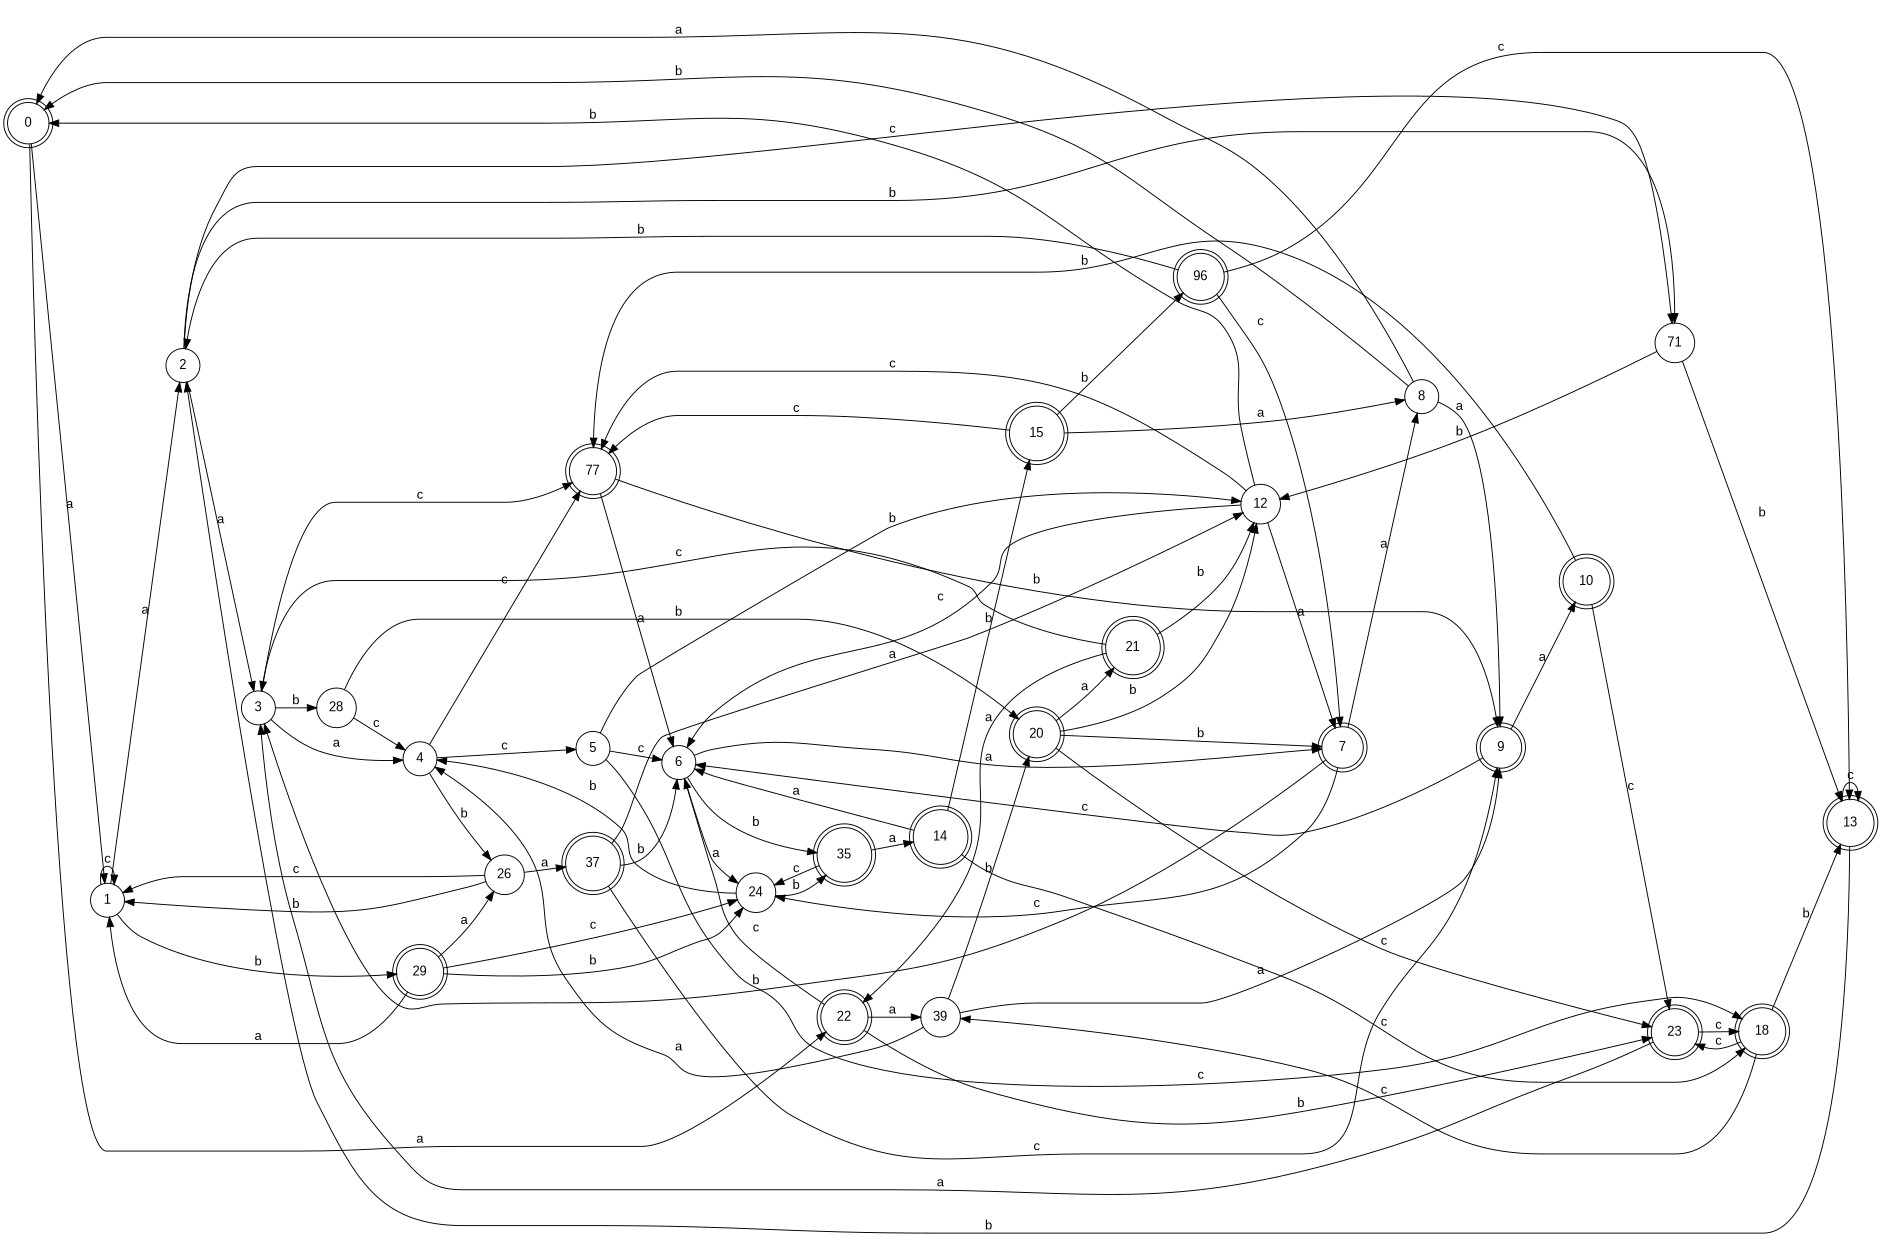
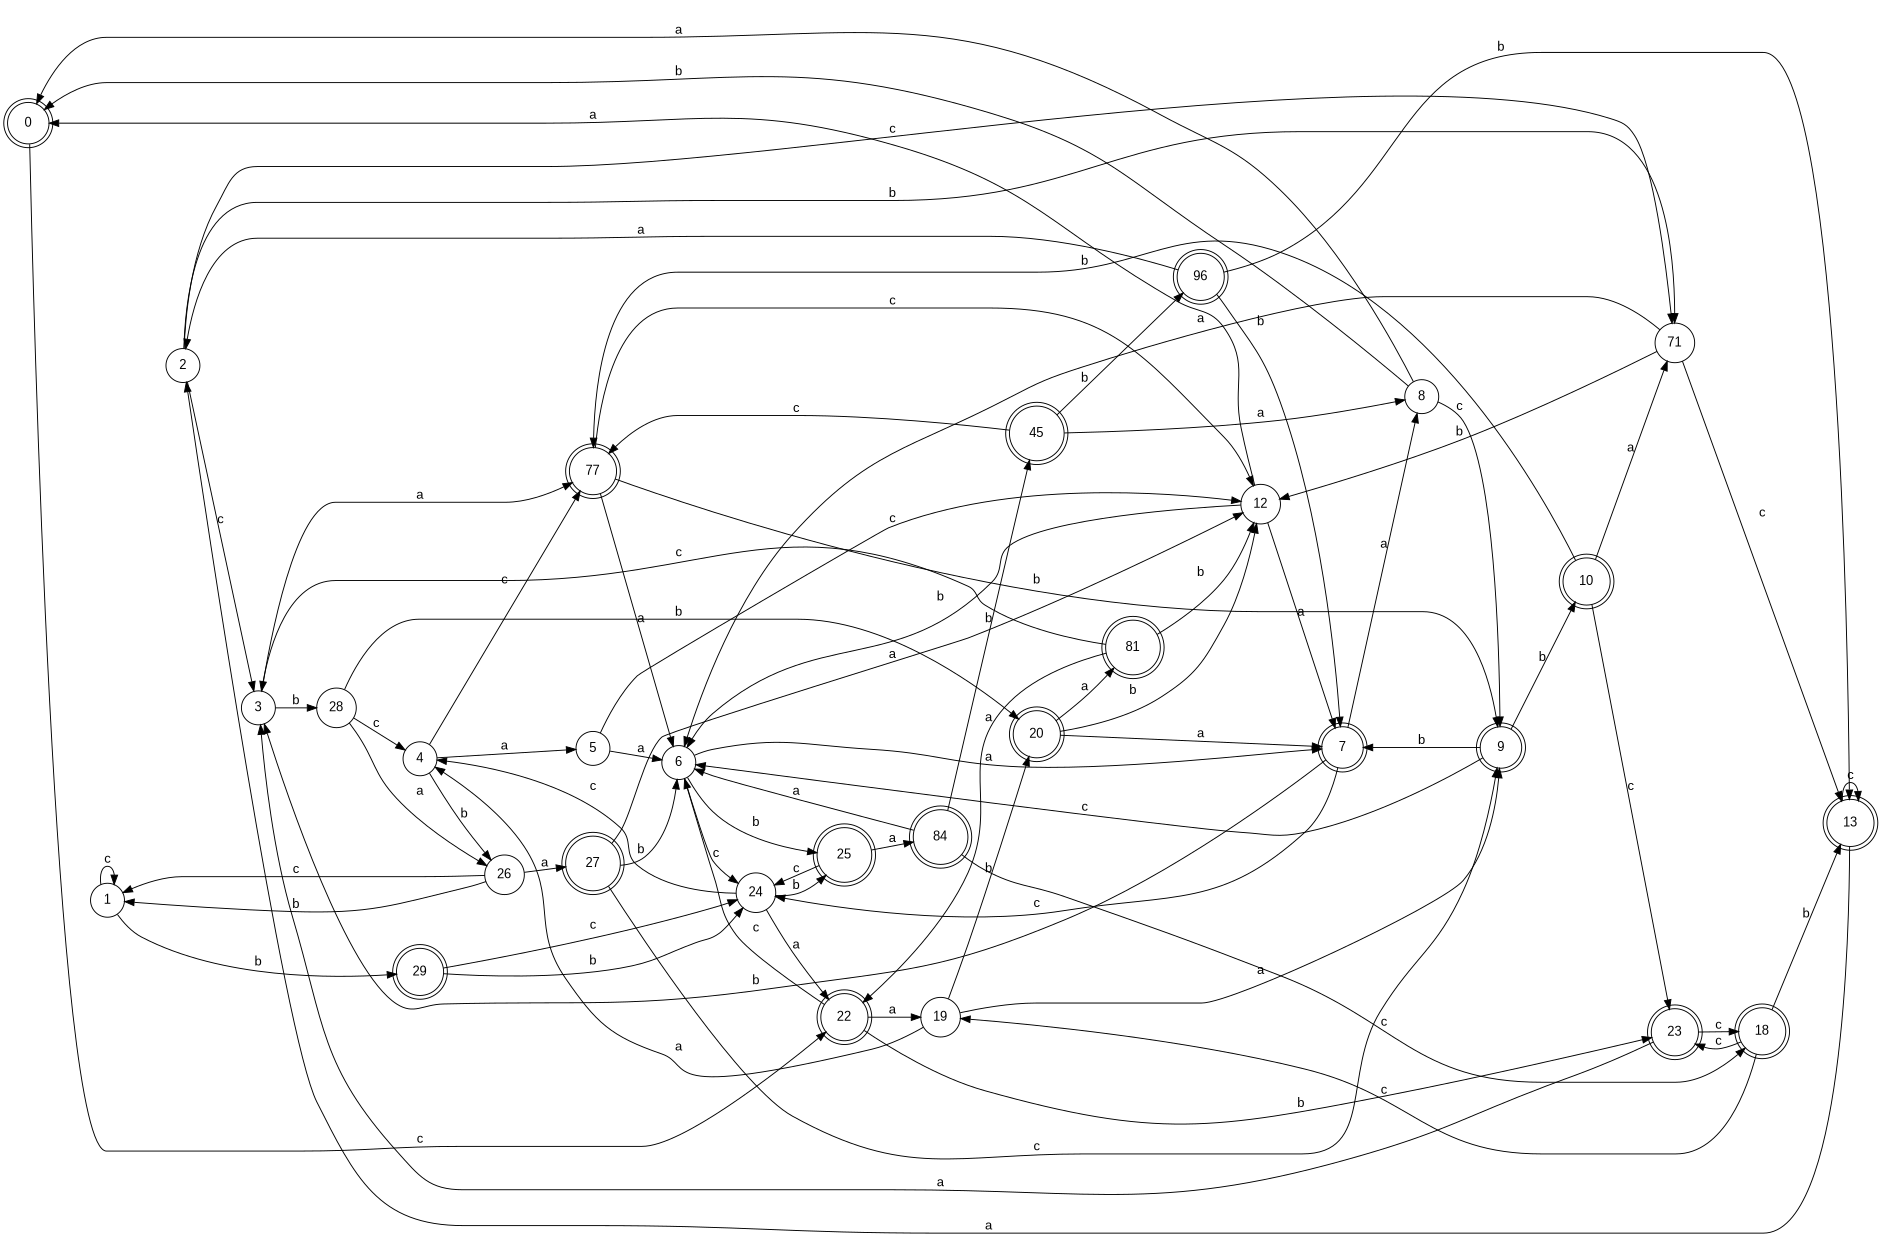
(1501, 47) -> (1501, 47)
(593, 115) -> (593, 115)
(641, 230) -> (641, 230)
(1261, 322) -> (1261, 322)
none -> (1095, 363)
(924, 372) -> (909, 308)
(1459, 407) -> (1459, 407)
(1037, 433) -> (1037, 433)
none -> (1630, 465)
(420, 495) -> (420, 495)
(68, 509) -> none
(1762, 513) -> (1762, 513)
(892, 519) -> (892, 519)
(221, 520) -> (221, 520)
(941, 597) -> (941, 597)
(145, 638) -> none
(1133, 648) -> (1133, 648)
(1542, 657) -> (1542, 657)
(1201, 734) -> (1201, 734)
(505, 746) -> (505, 746)
none -> (1426, 747)
(641, 749) -> (641, 749)
(327, 754) -> none
(593, 787) -> (593, 787)
(941, 837) -> (941, 837)
(716, 854) -> (716, 854)
(844, 855) -> (844, 855)
(593, 863) -> (593, 863)
(1331, 925) -> none
(466, 930) -> (402, 803)
none -> (793, 952)
(941, 1017) -> (941, 1017)
(231, 1044) -> none
(1097, 1086) -> none
(420, 1139) -> (420, 1139)
(989, 1226) -> (989, 1226)
